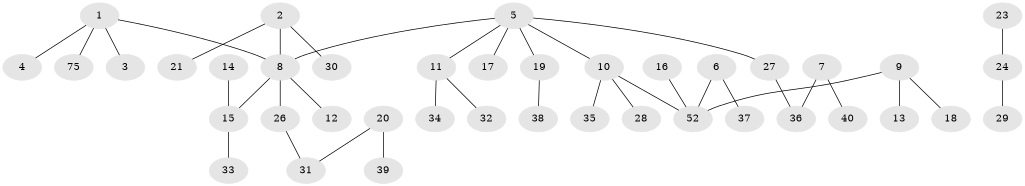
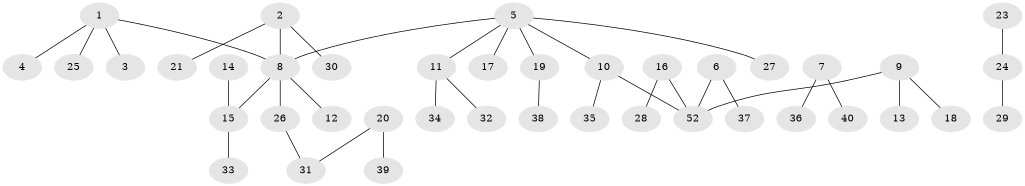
(74, 67) -> (74, 67)
(623, 93) -> (653, 91)
(784, 95) -> none
